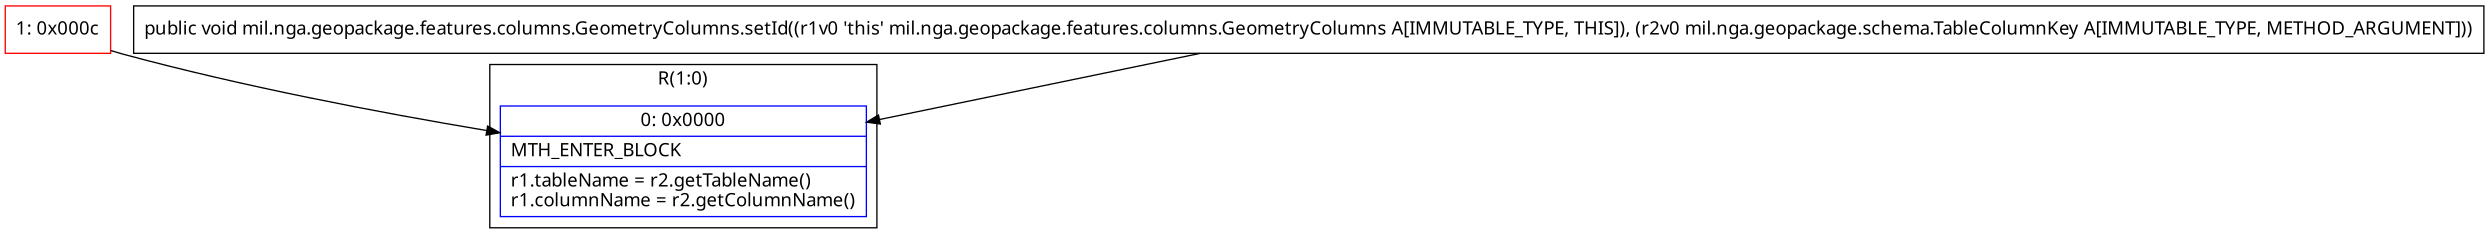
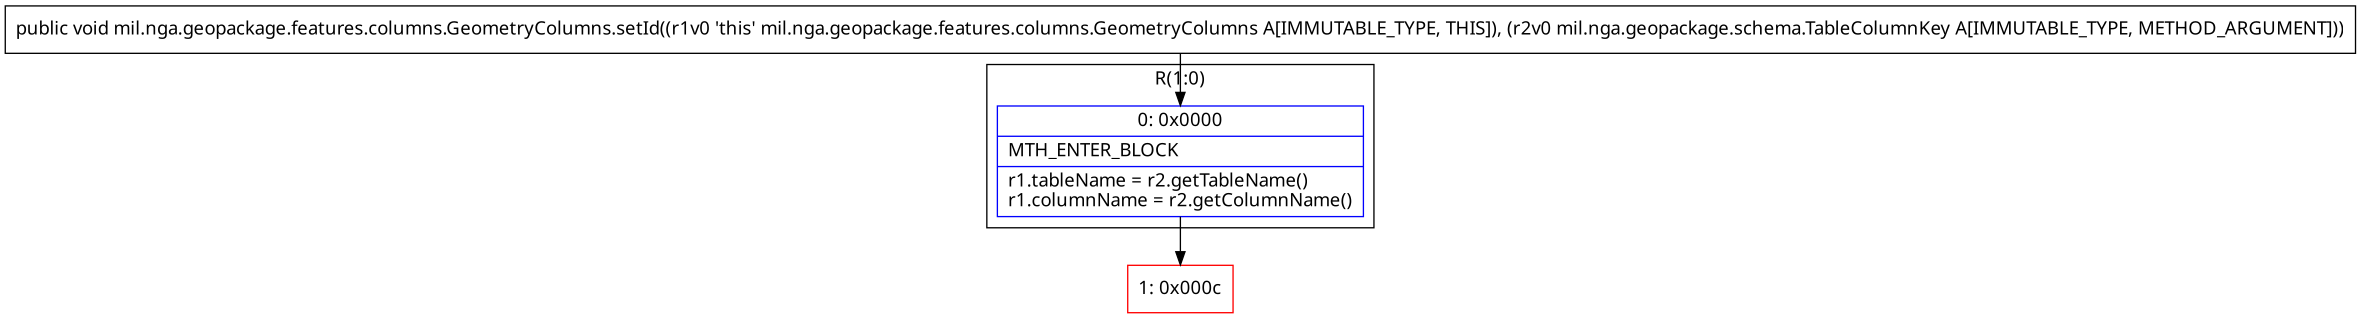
(298, 95) -> (1180, 236)
